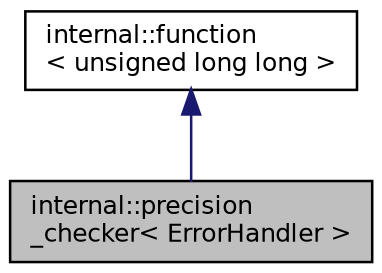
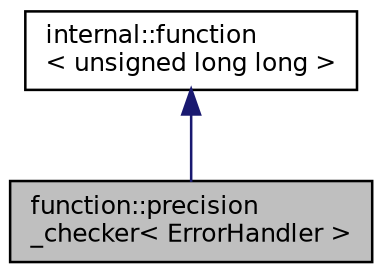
(191, 222) -> (191, 222)
